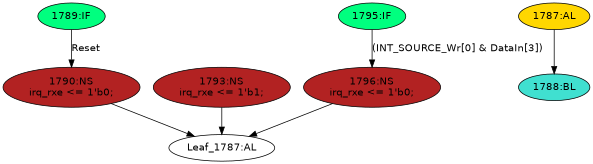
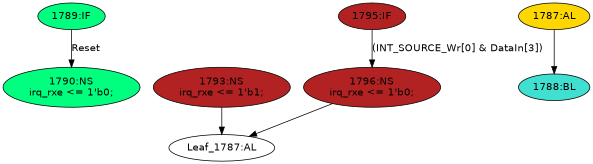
(372, 16) -> (372, 16)
(72, 87) -> (72, 87)
(149, 119) -> none
